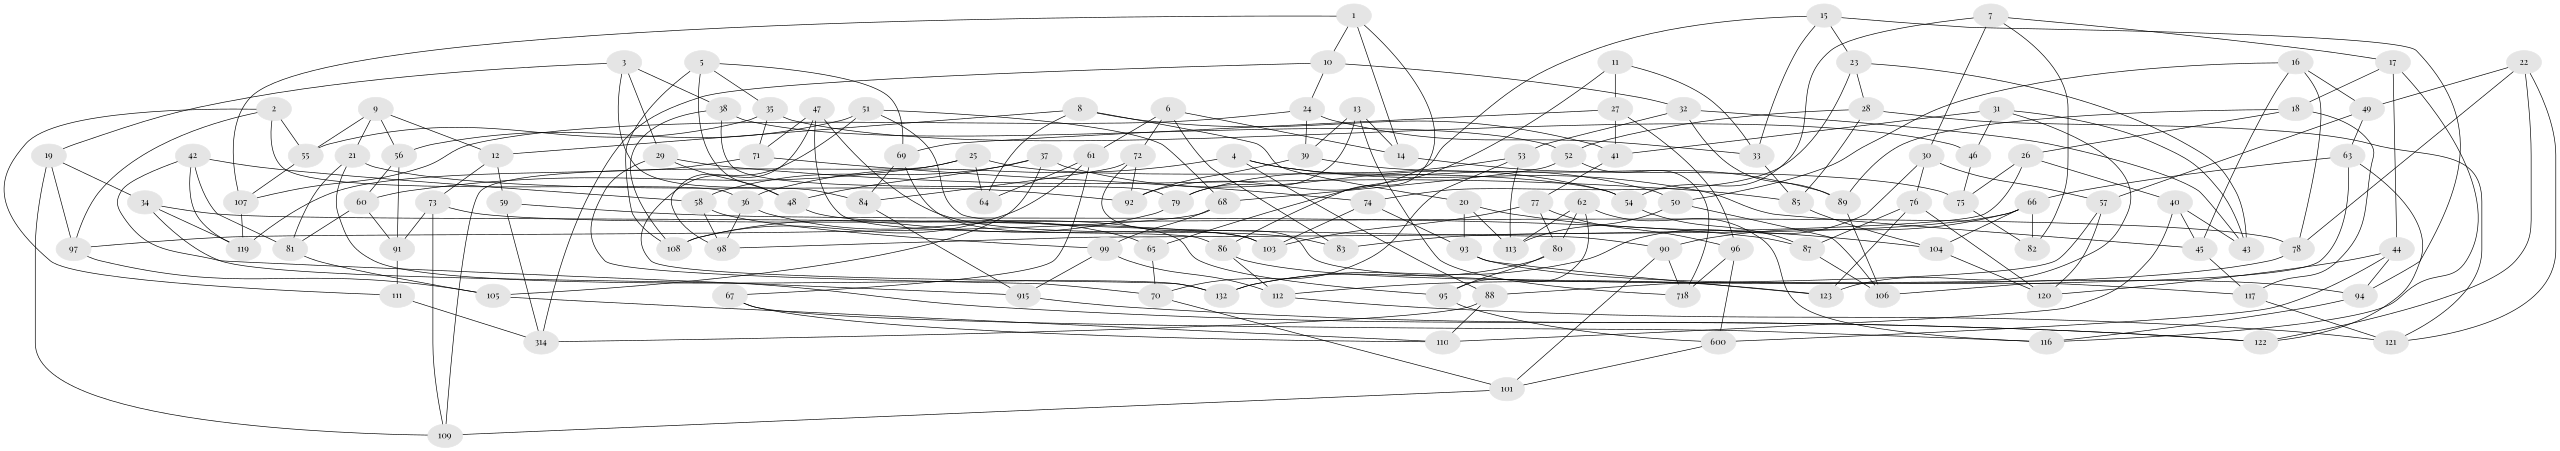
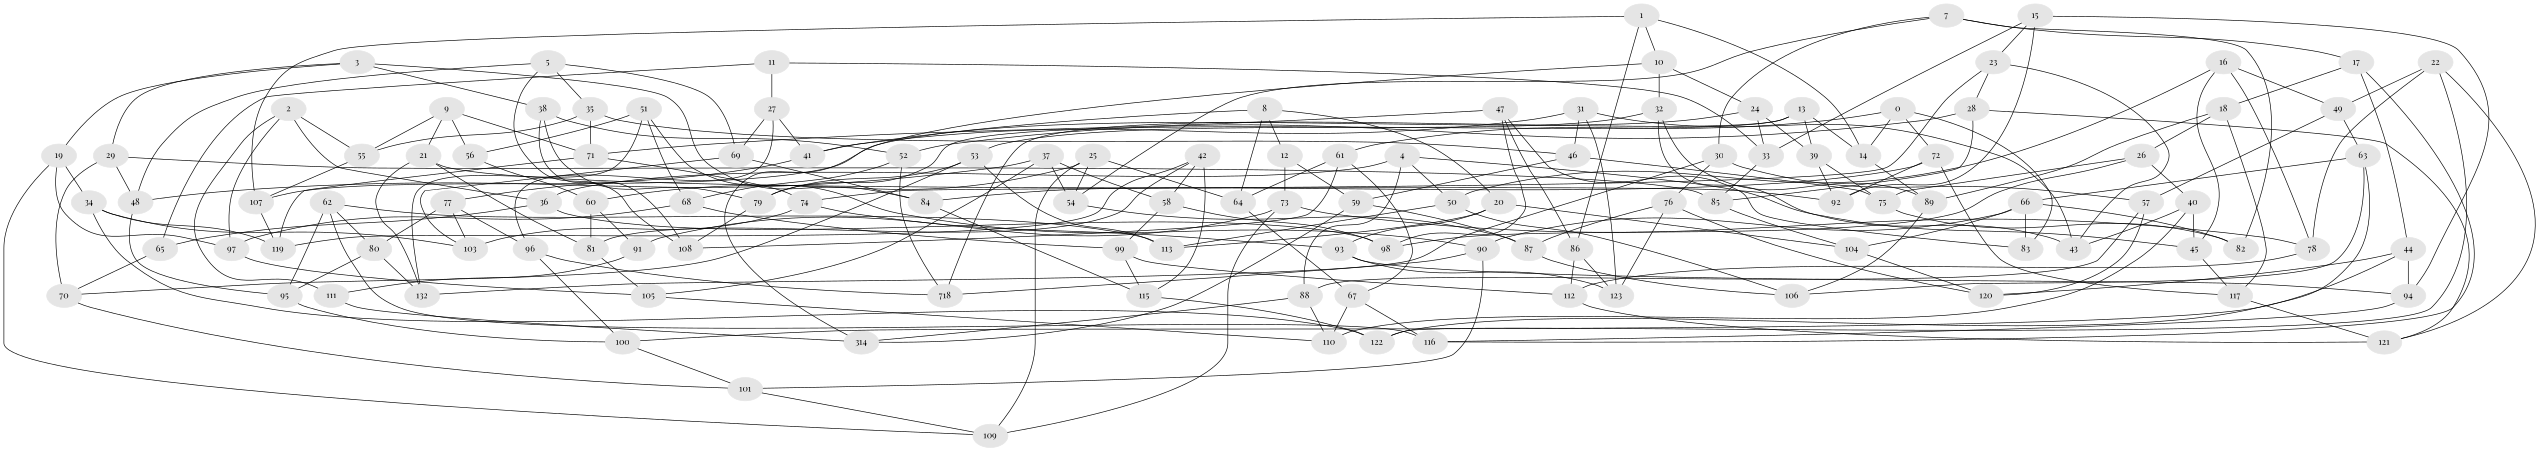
(1168, 109) -> (1898, 109)
(436, 132) -> (525, 134)
none -> (1465, 179)
(398, 202) -> none
none -> (1295, 249)
(1023, 296) -> (1144, 296)
(1718, 342) -> (623, 342)
